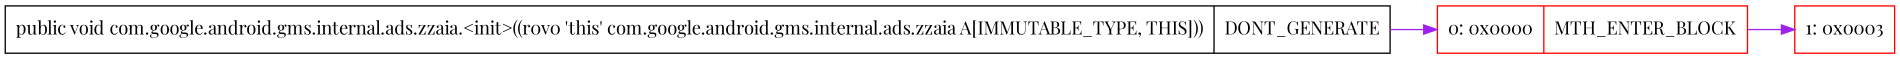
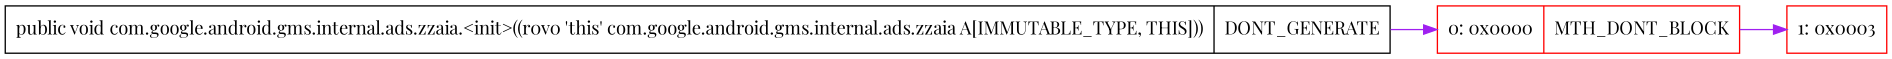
(1646, 29) -> (1642, 29)
